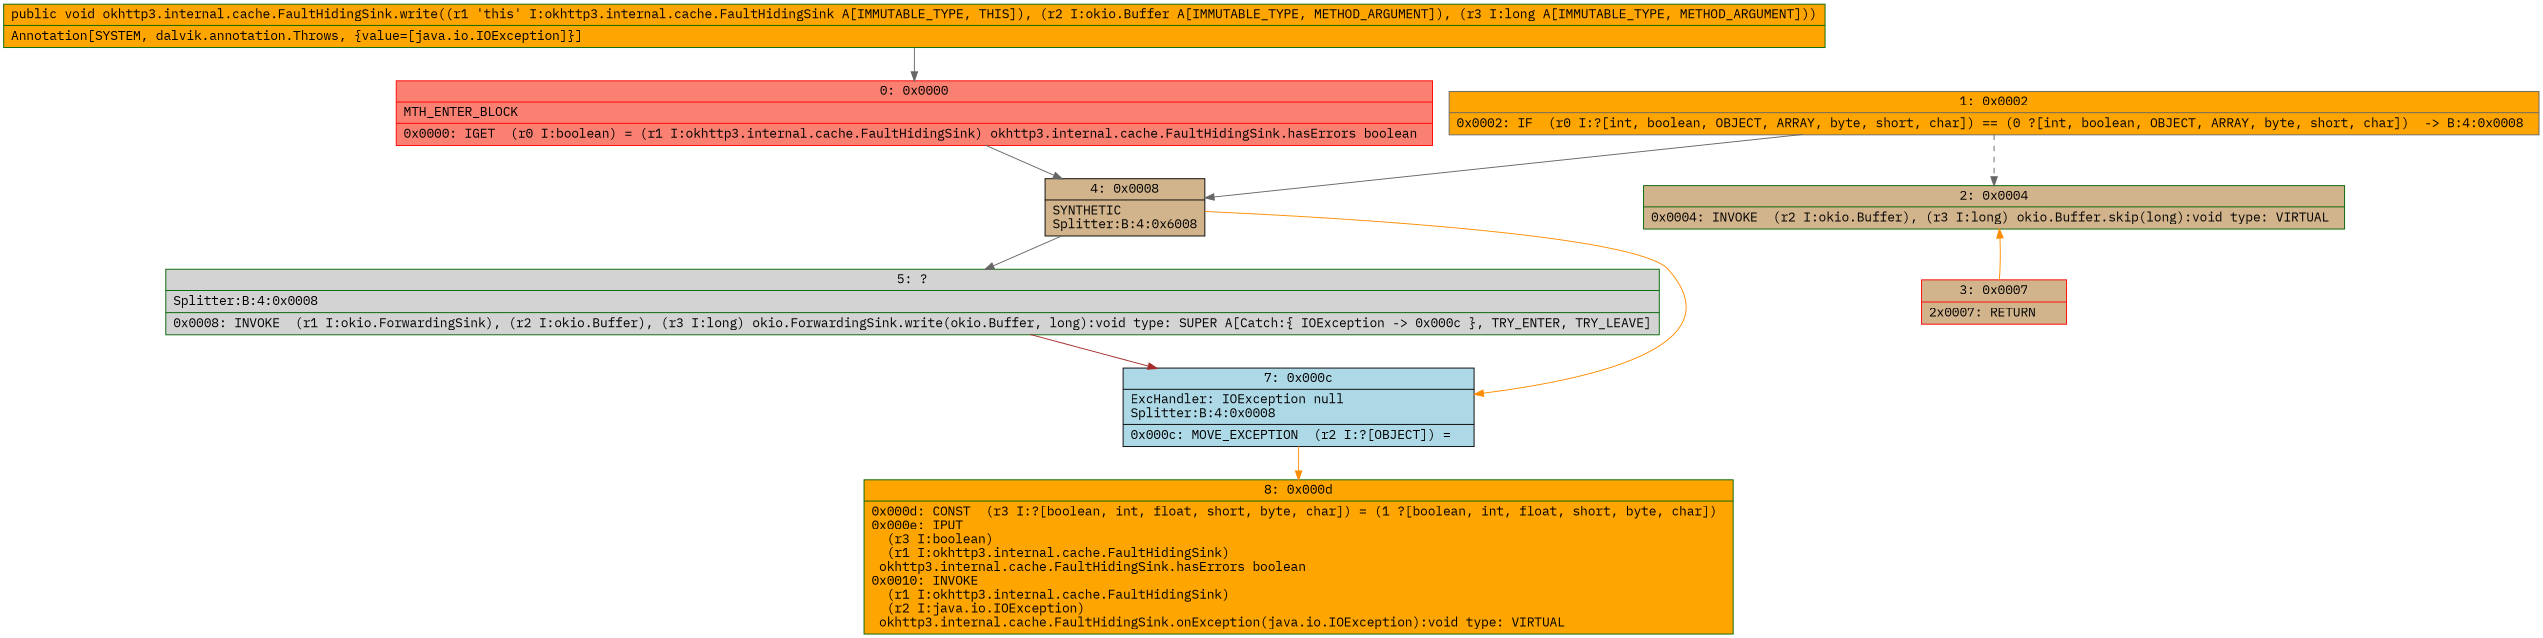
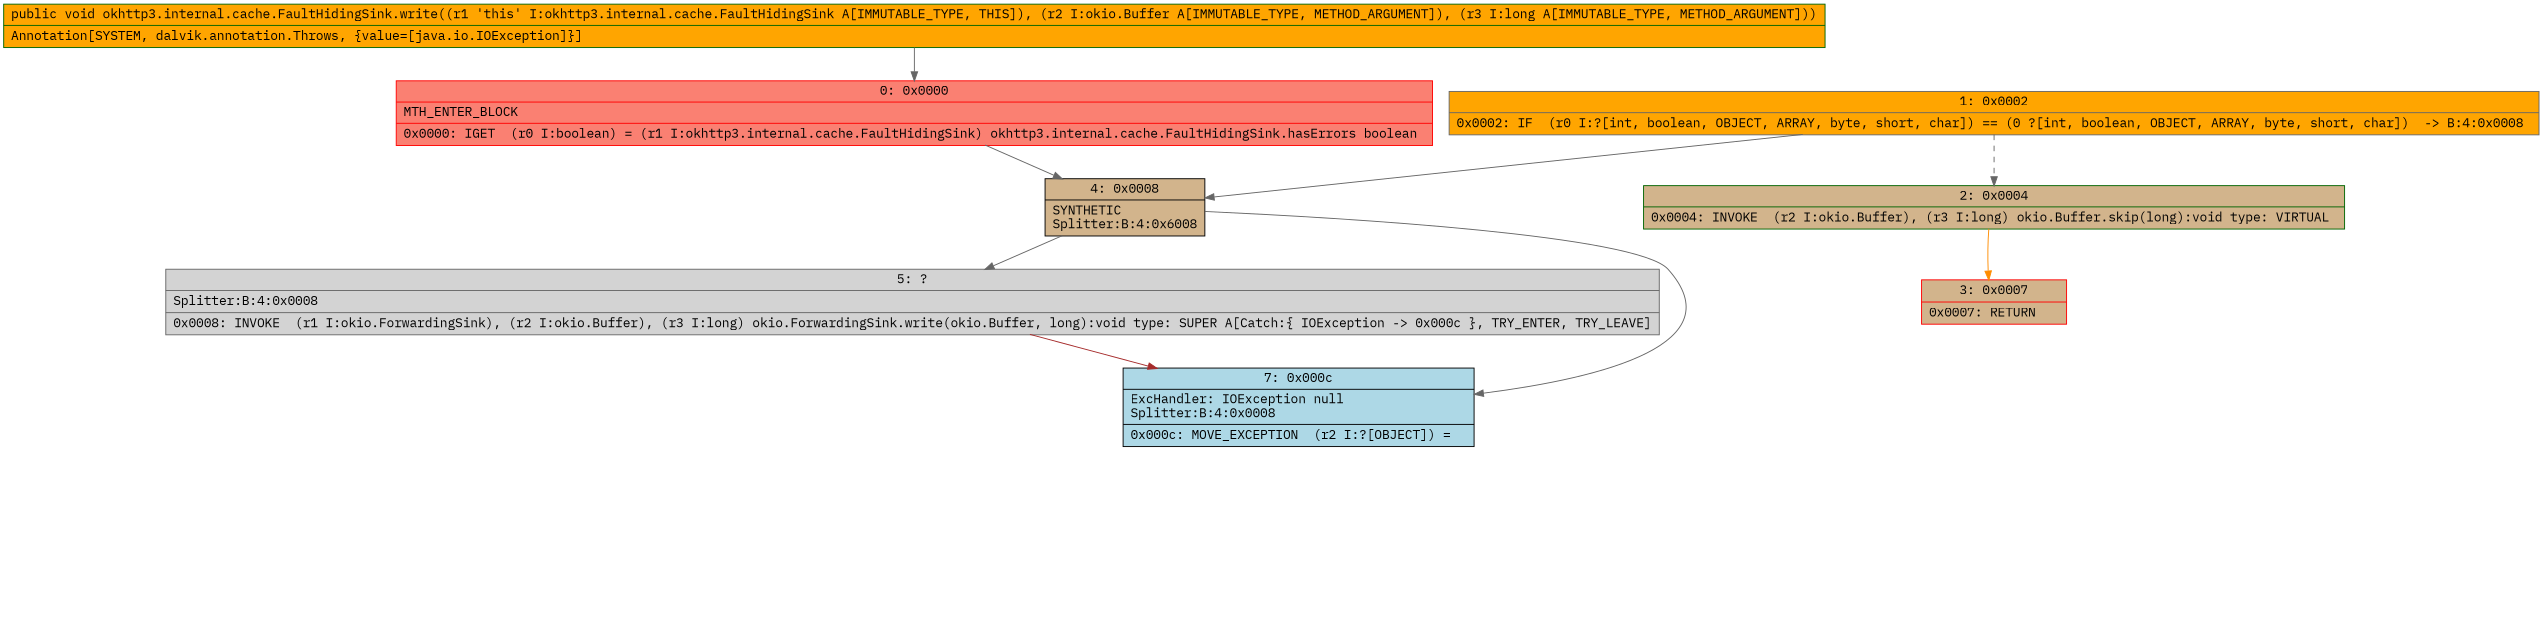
(1575, 242) -> (1575, 242)
(2000, 259) -> (1988, 250)
(913, 302) -> (913, 302)
(1994, 313) -> (1994, 313)
(1299, 557) -> none
